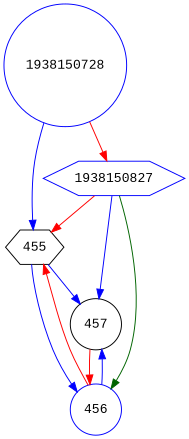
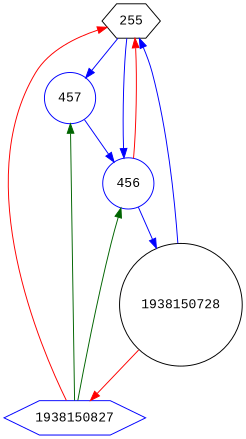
(65, 65) -> (181, 305)
(106, 243) -> (73, 267)
(35, 247) -> (131, 21)
(96, 324) -> (70, 98)
(89, 362) -> (97, 137)
(102, 372) -> (145, 223)
